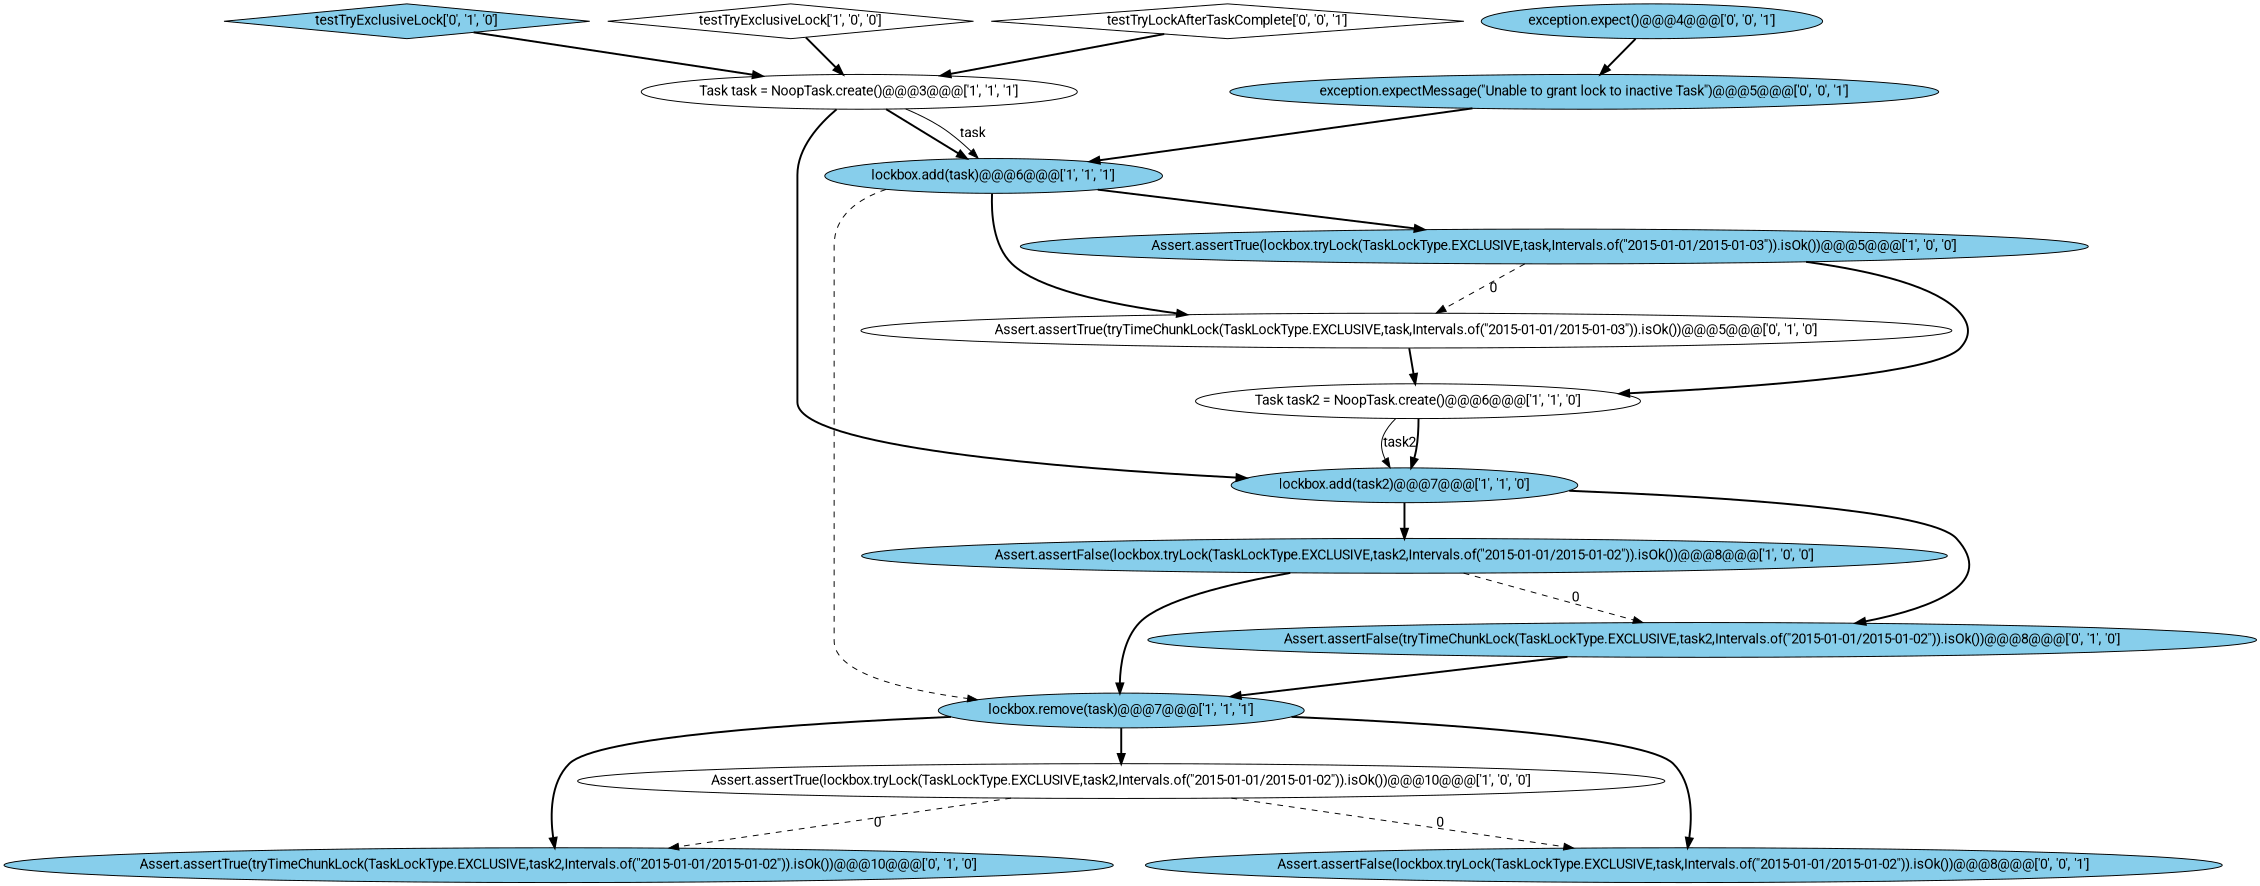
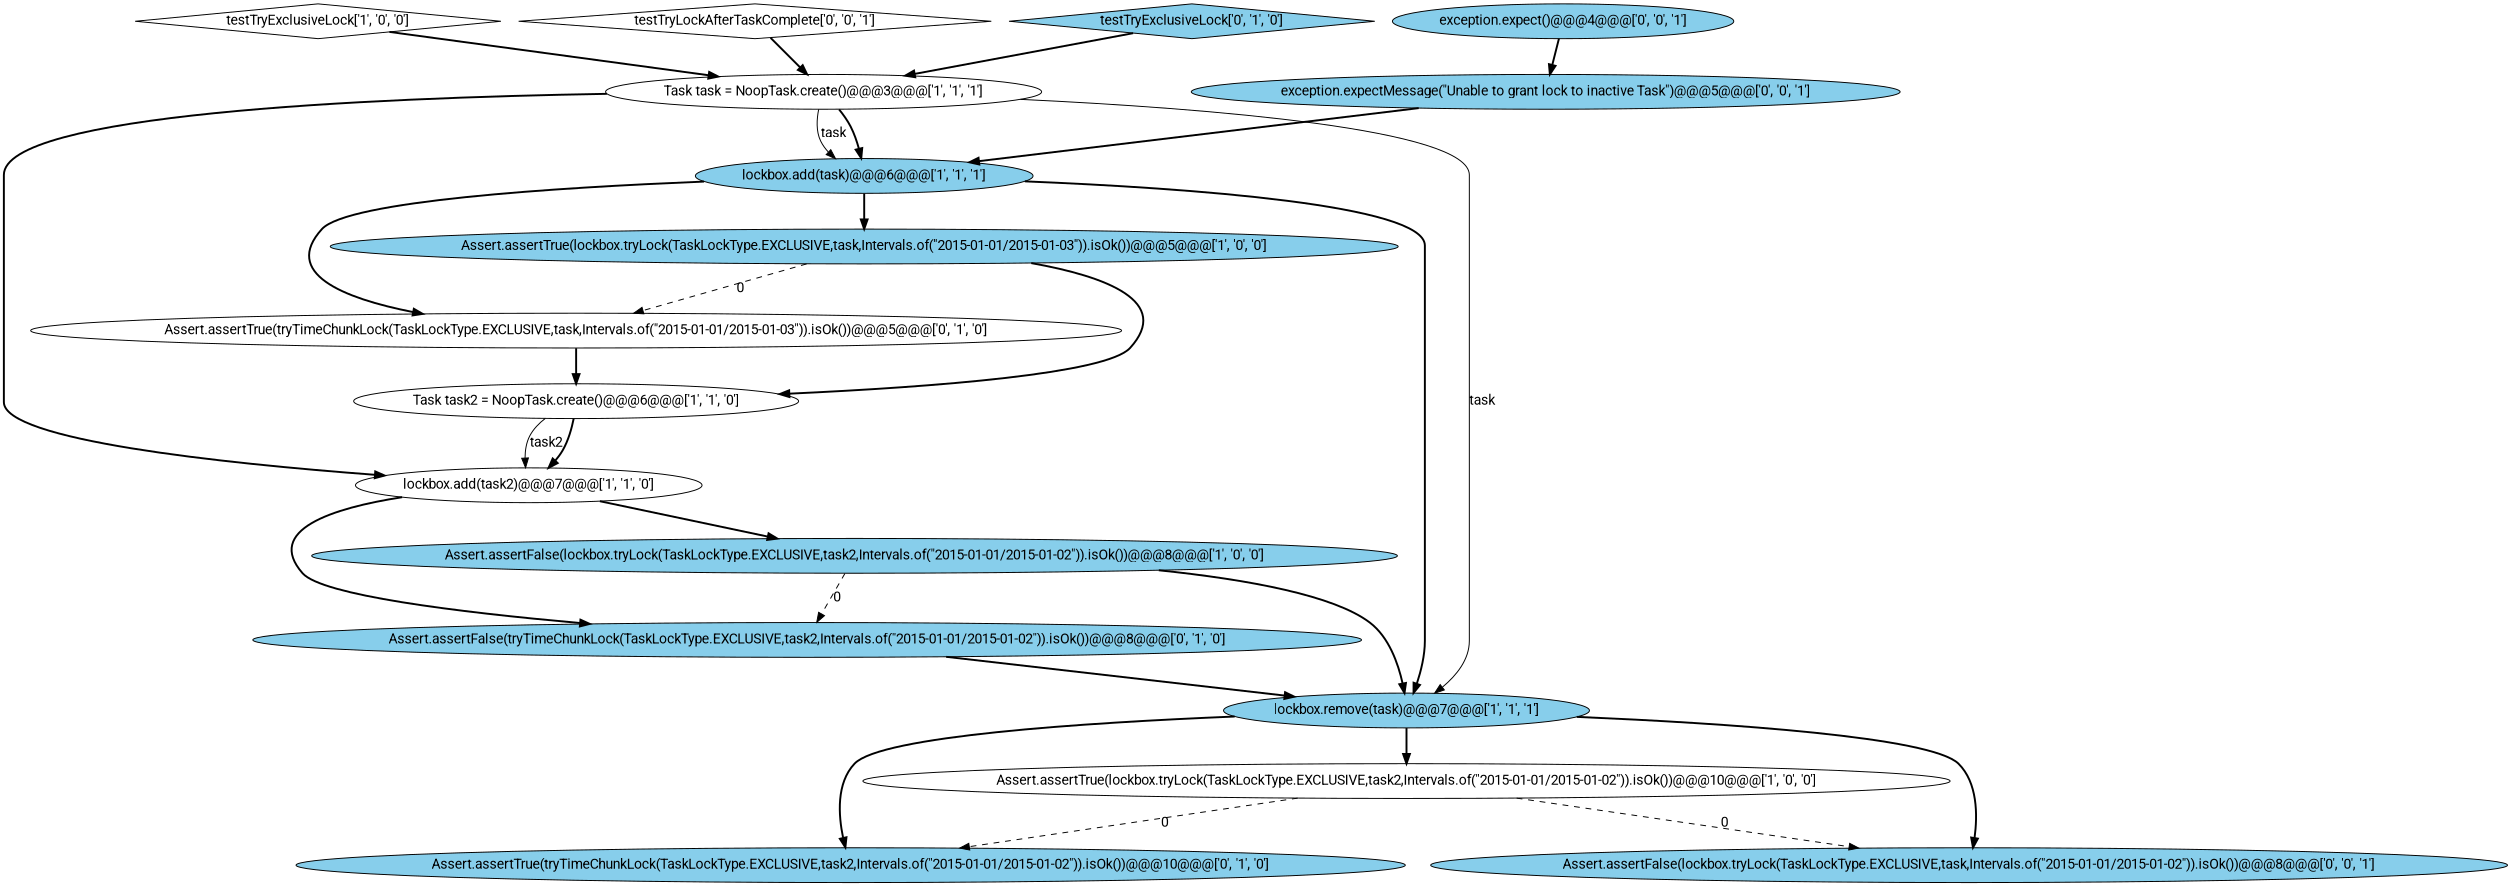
none -> (1469, 204)
(834, 479) -> (1425, 259)
(1404, 485) -> (529, 485)
